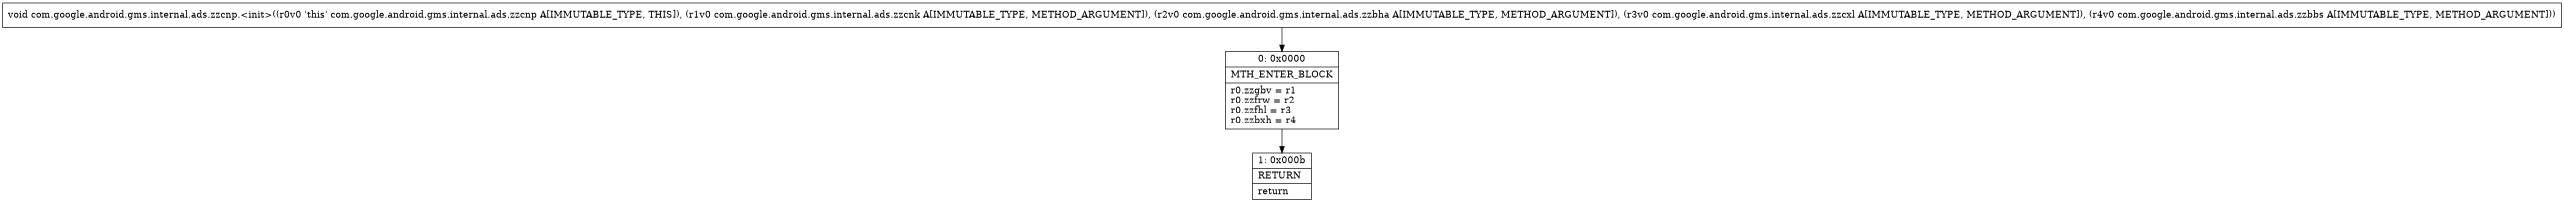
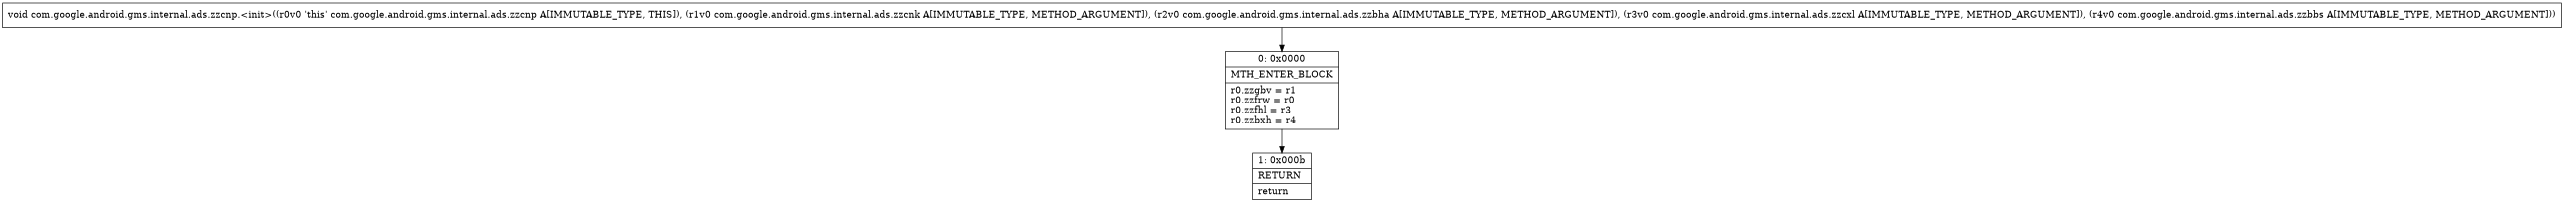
(1263, 101) -> (1263, 101)
